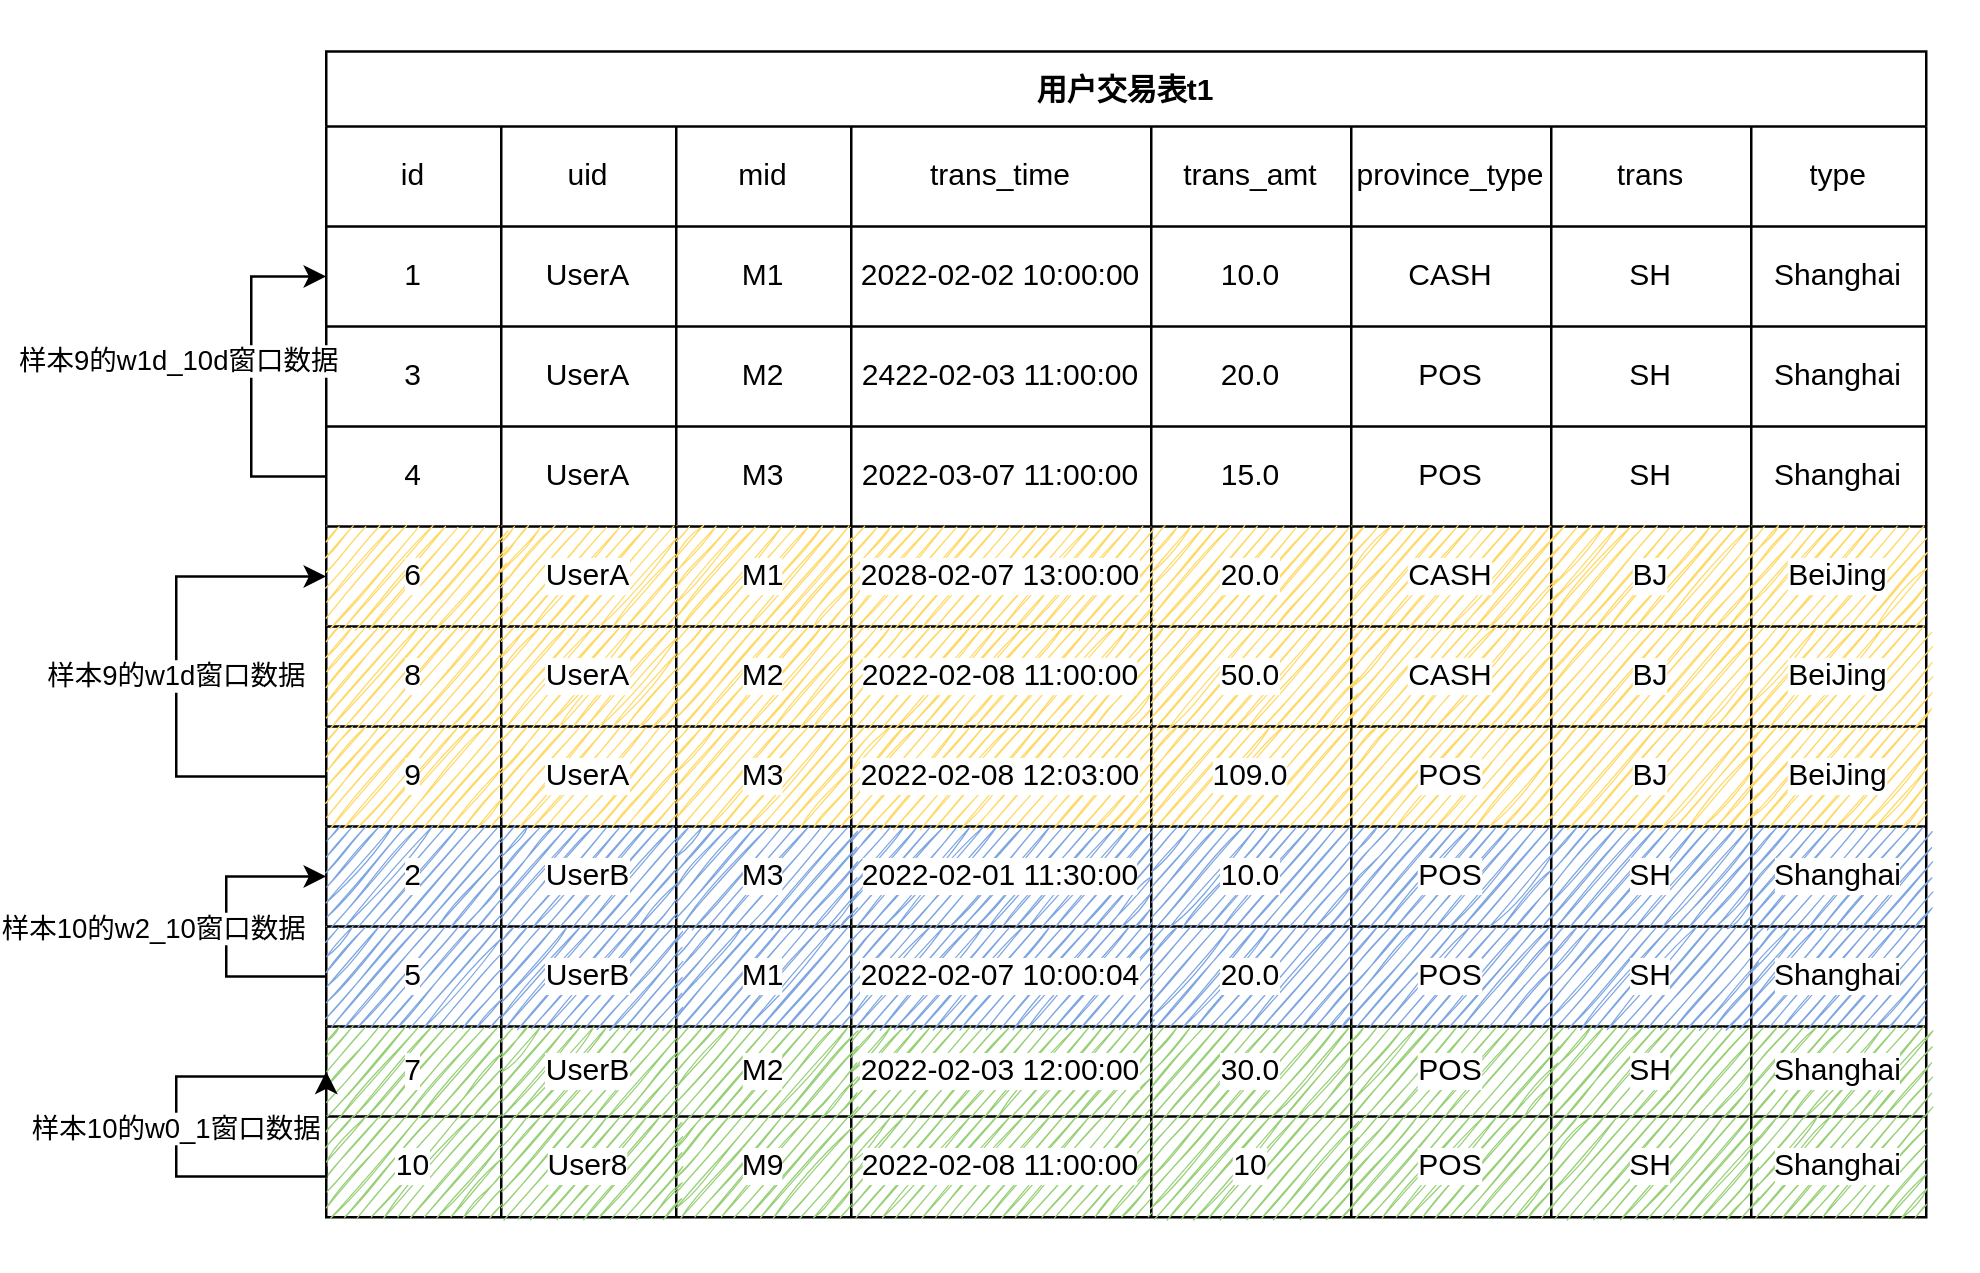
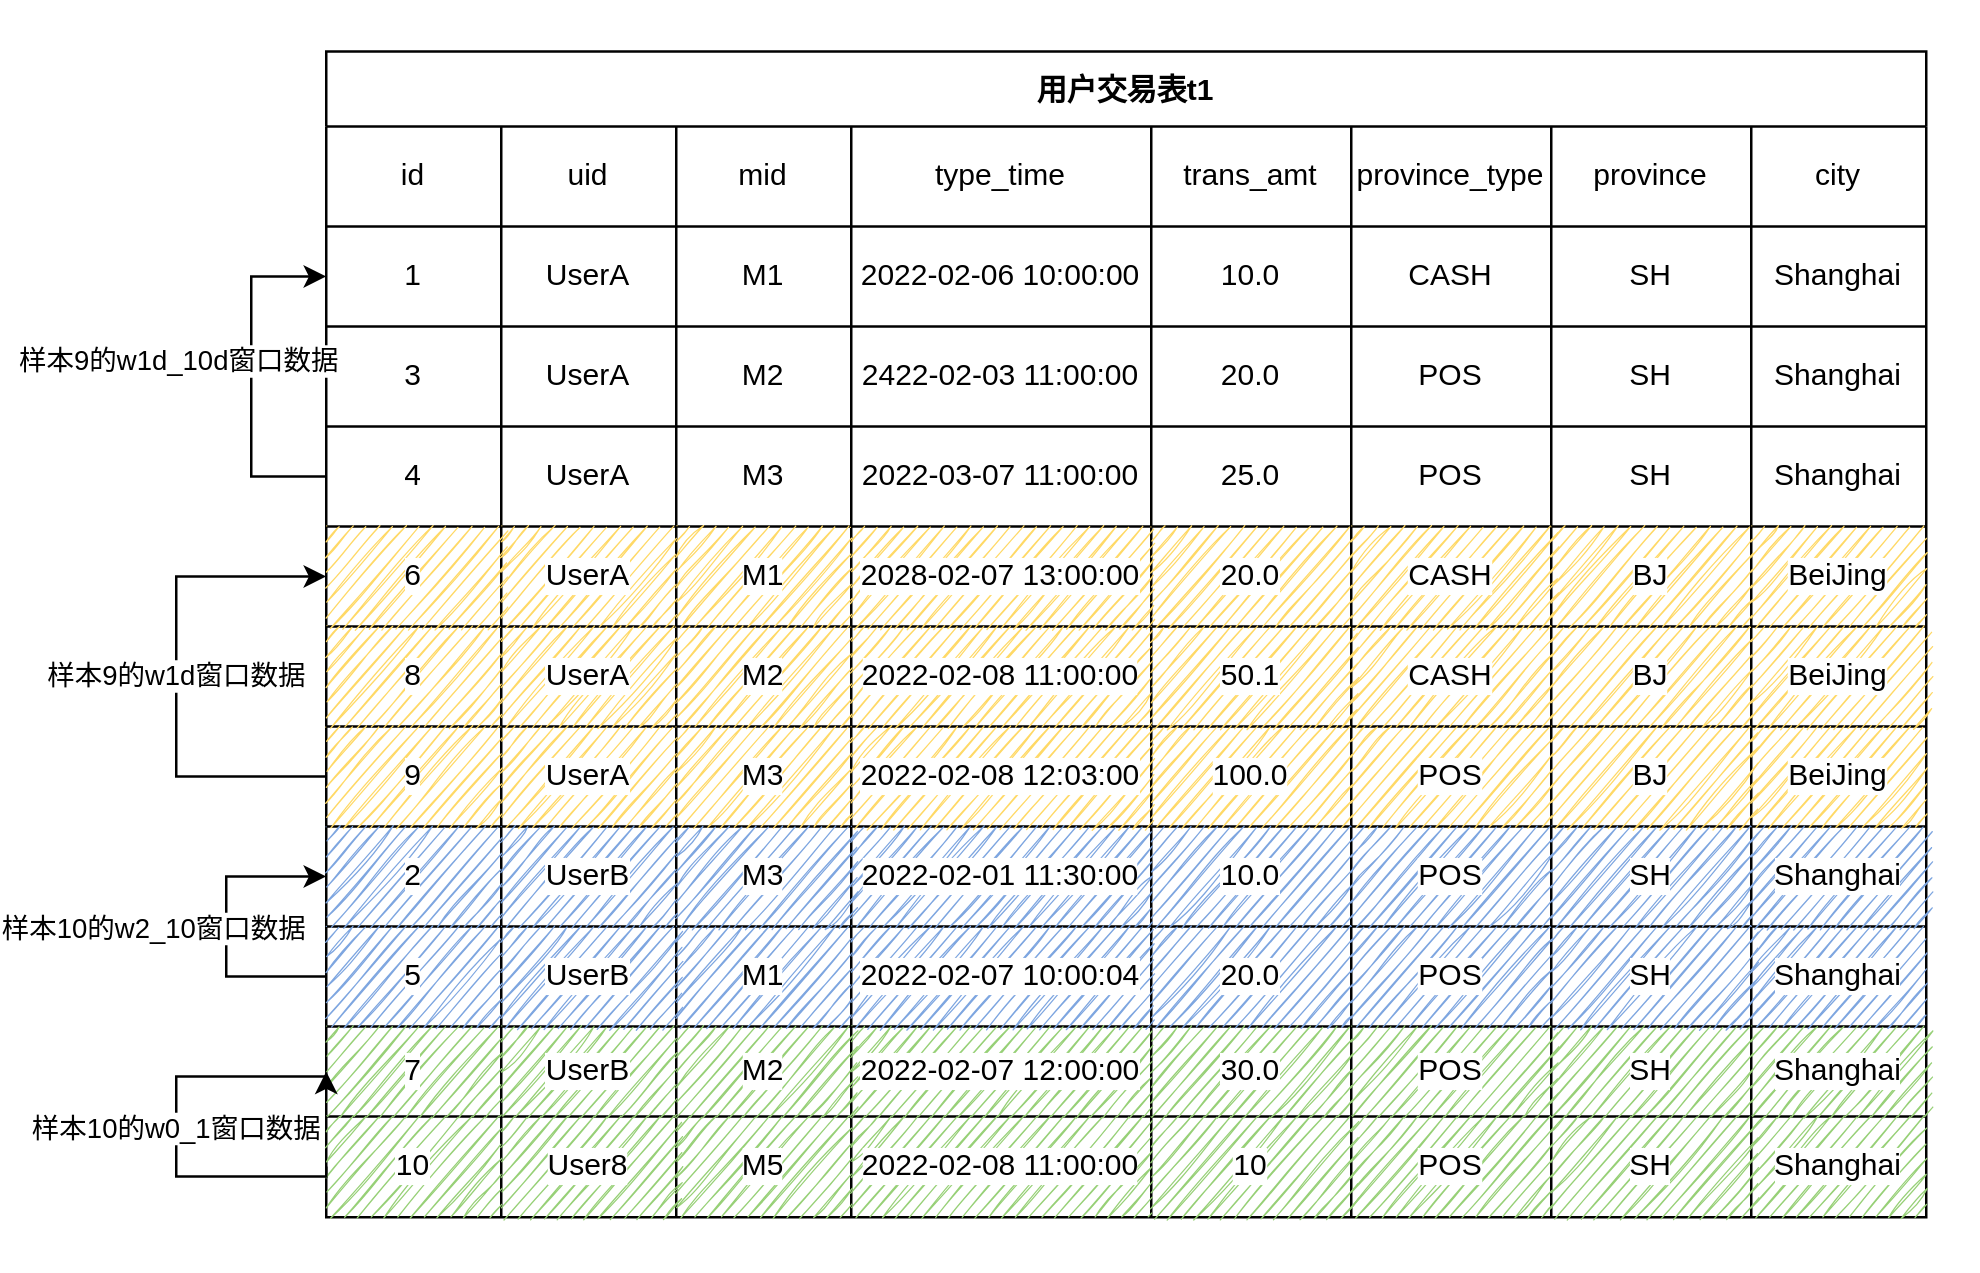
(1001, 176) -> (1001, 176)
(1651, 176) -> (1651, 176)
(1839, 176) -> (1839, 176)
(1001, 276) -> (1001, 276)
(1251, 476) -> (1251, 476)
(1251, 676) -> (1251, 676)
(1251, 776) -> (1251, 776)
(1001, 1071) -> (1001, 1071)
(764, 1166) -> (764, 1166)
